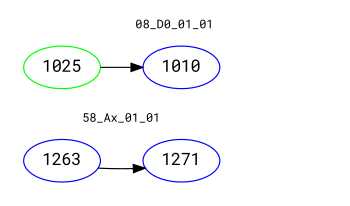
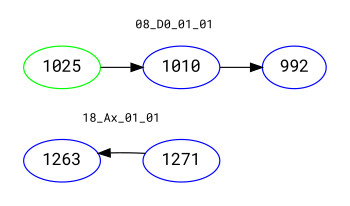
none -> (294, 67)
(122, 119) -> (122, 119)
(116, 169) -> (128, 153)
